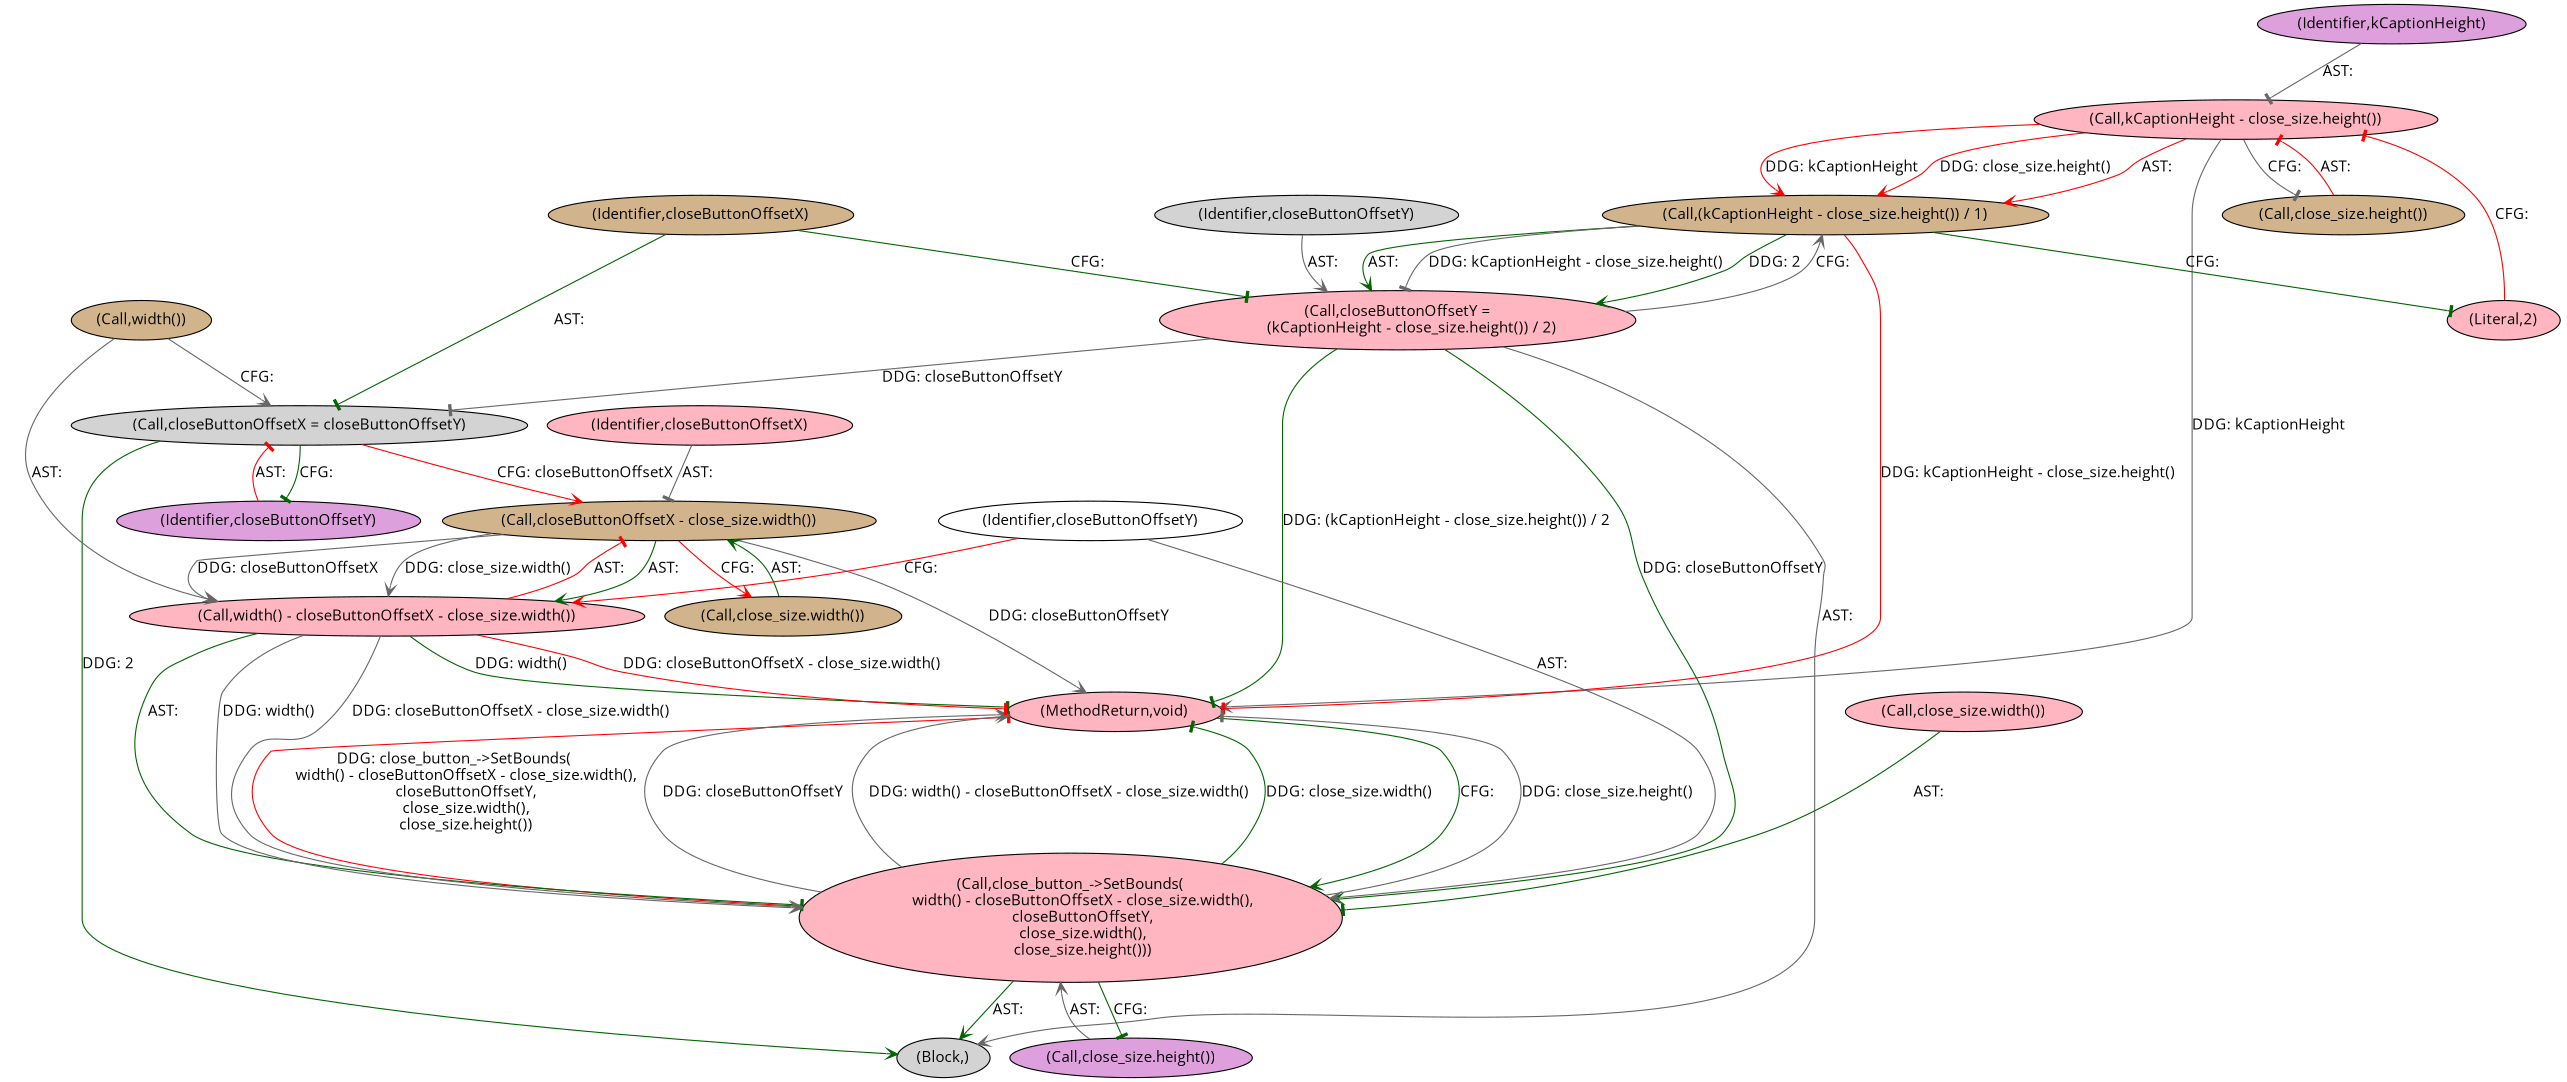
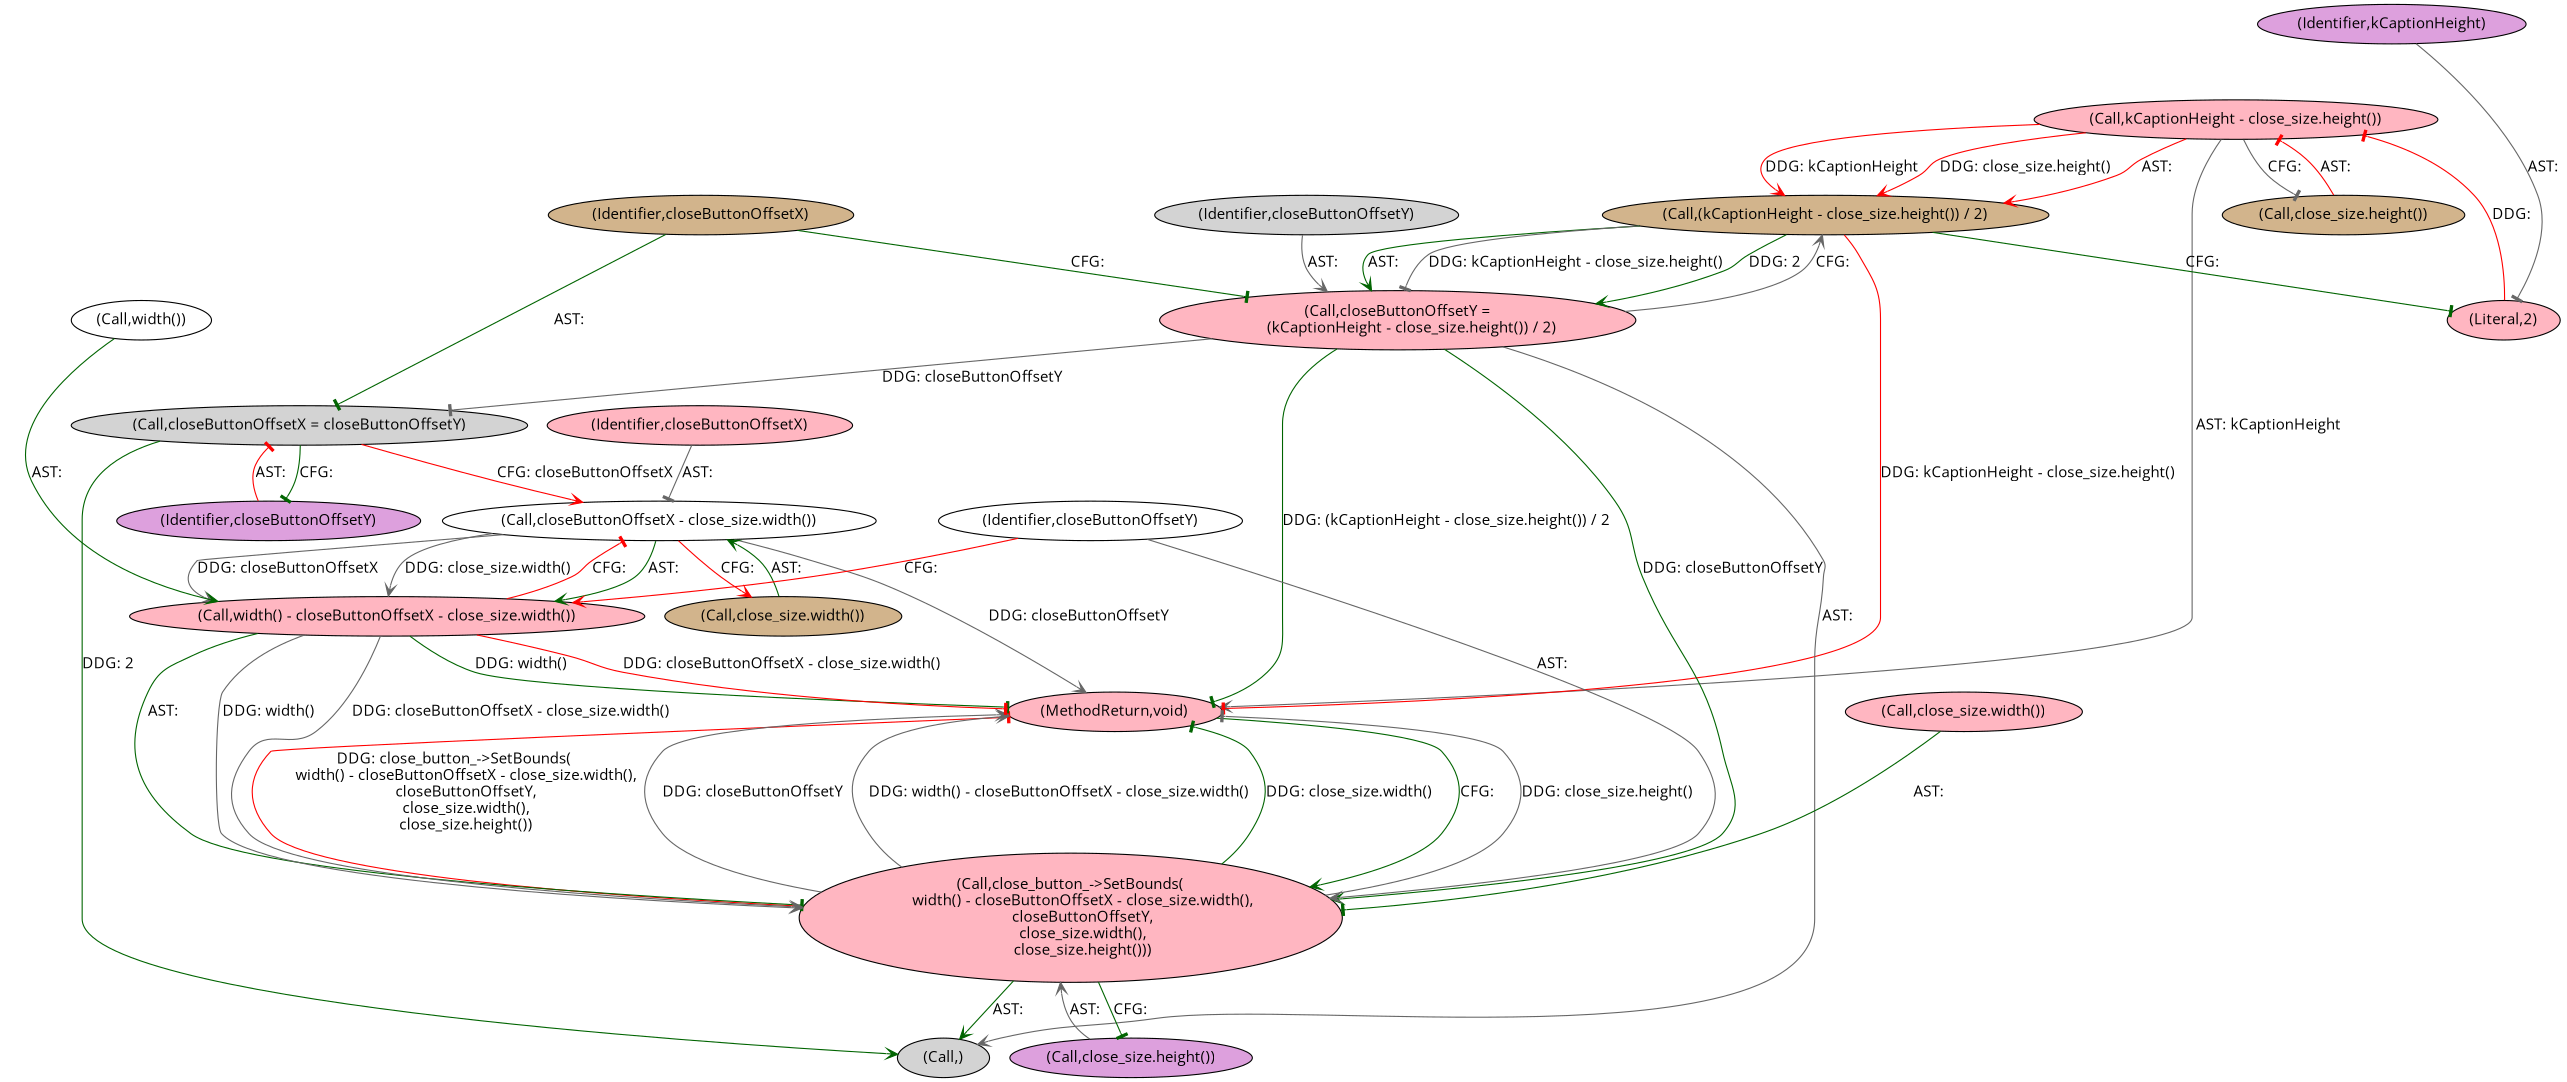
(2317, 70) -> (2517, 155)
(1826, 215) -> (1826, 215)
(2514, 215) -> (2514, 215)
(141, 320) -> (141, 320)
(215, 369) -> none
(2269, 425) -> (2269, 425)
(42, 498) -> (42, 498)
(659, 521) -> (659, 521)
(612, 569) -> (612, 569)
(943, 1058) -> (943, 1058)
